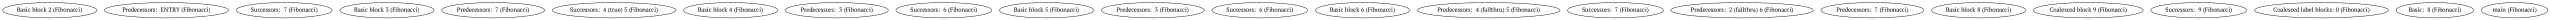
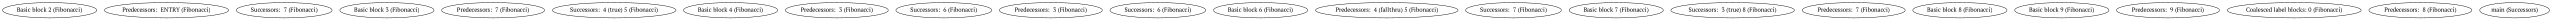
(1047, 10) -> none
none -> (1616, 10)
none -> (1733, 10)
(1742, 10) -> none
(2088, 10) -> (2062, 10)
(2199, 10) -> (2168, 10)
(2435, 10) -> (2420, 10)
(2515, 10) -> (2515, 10)
